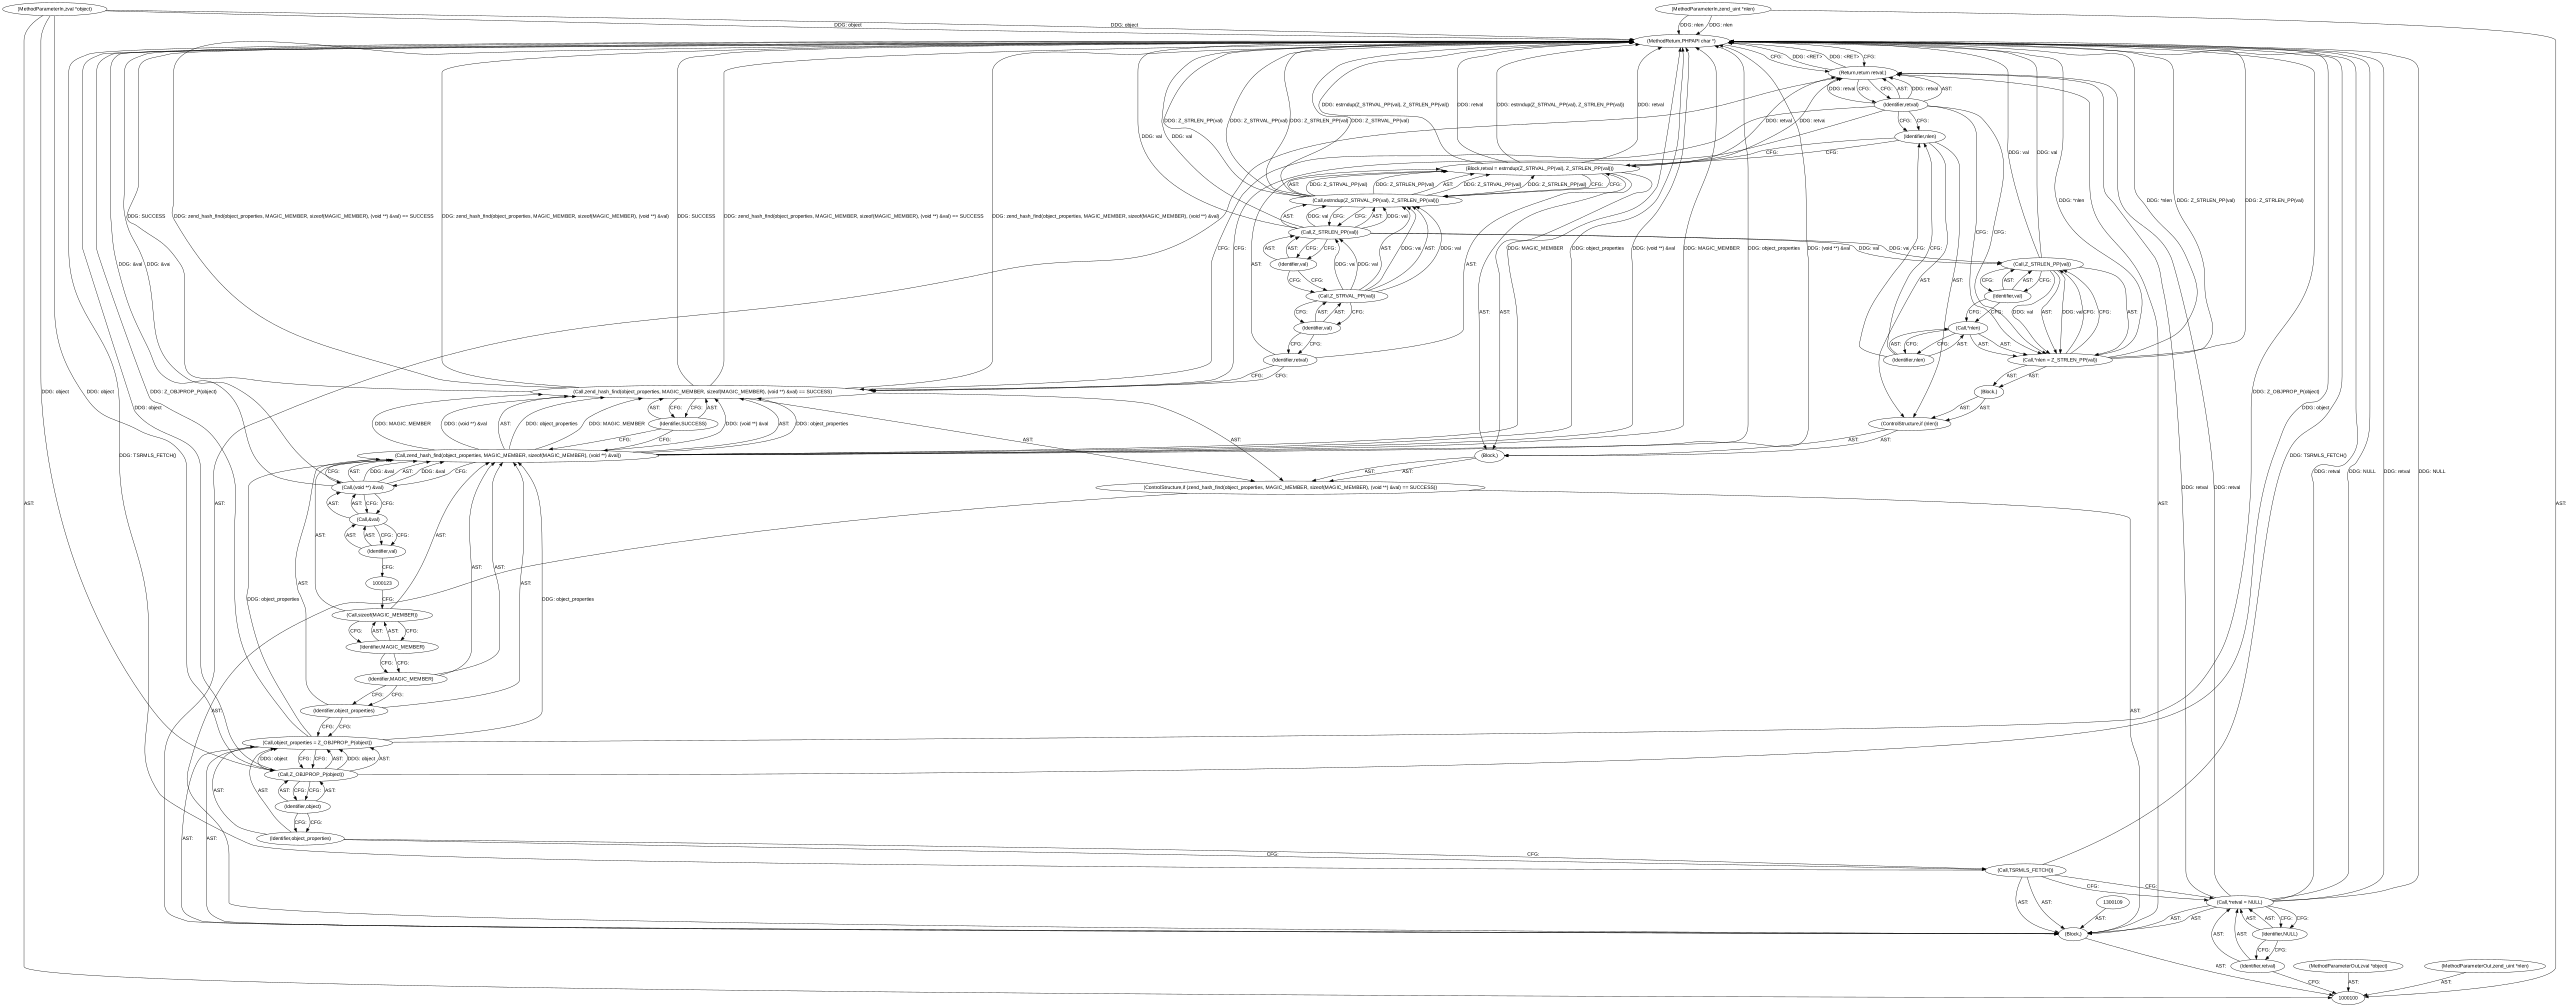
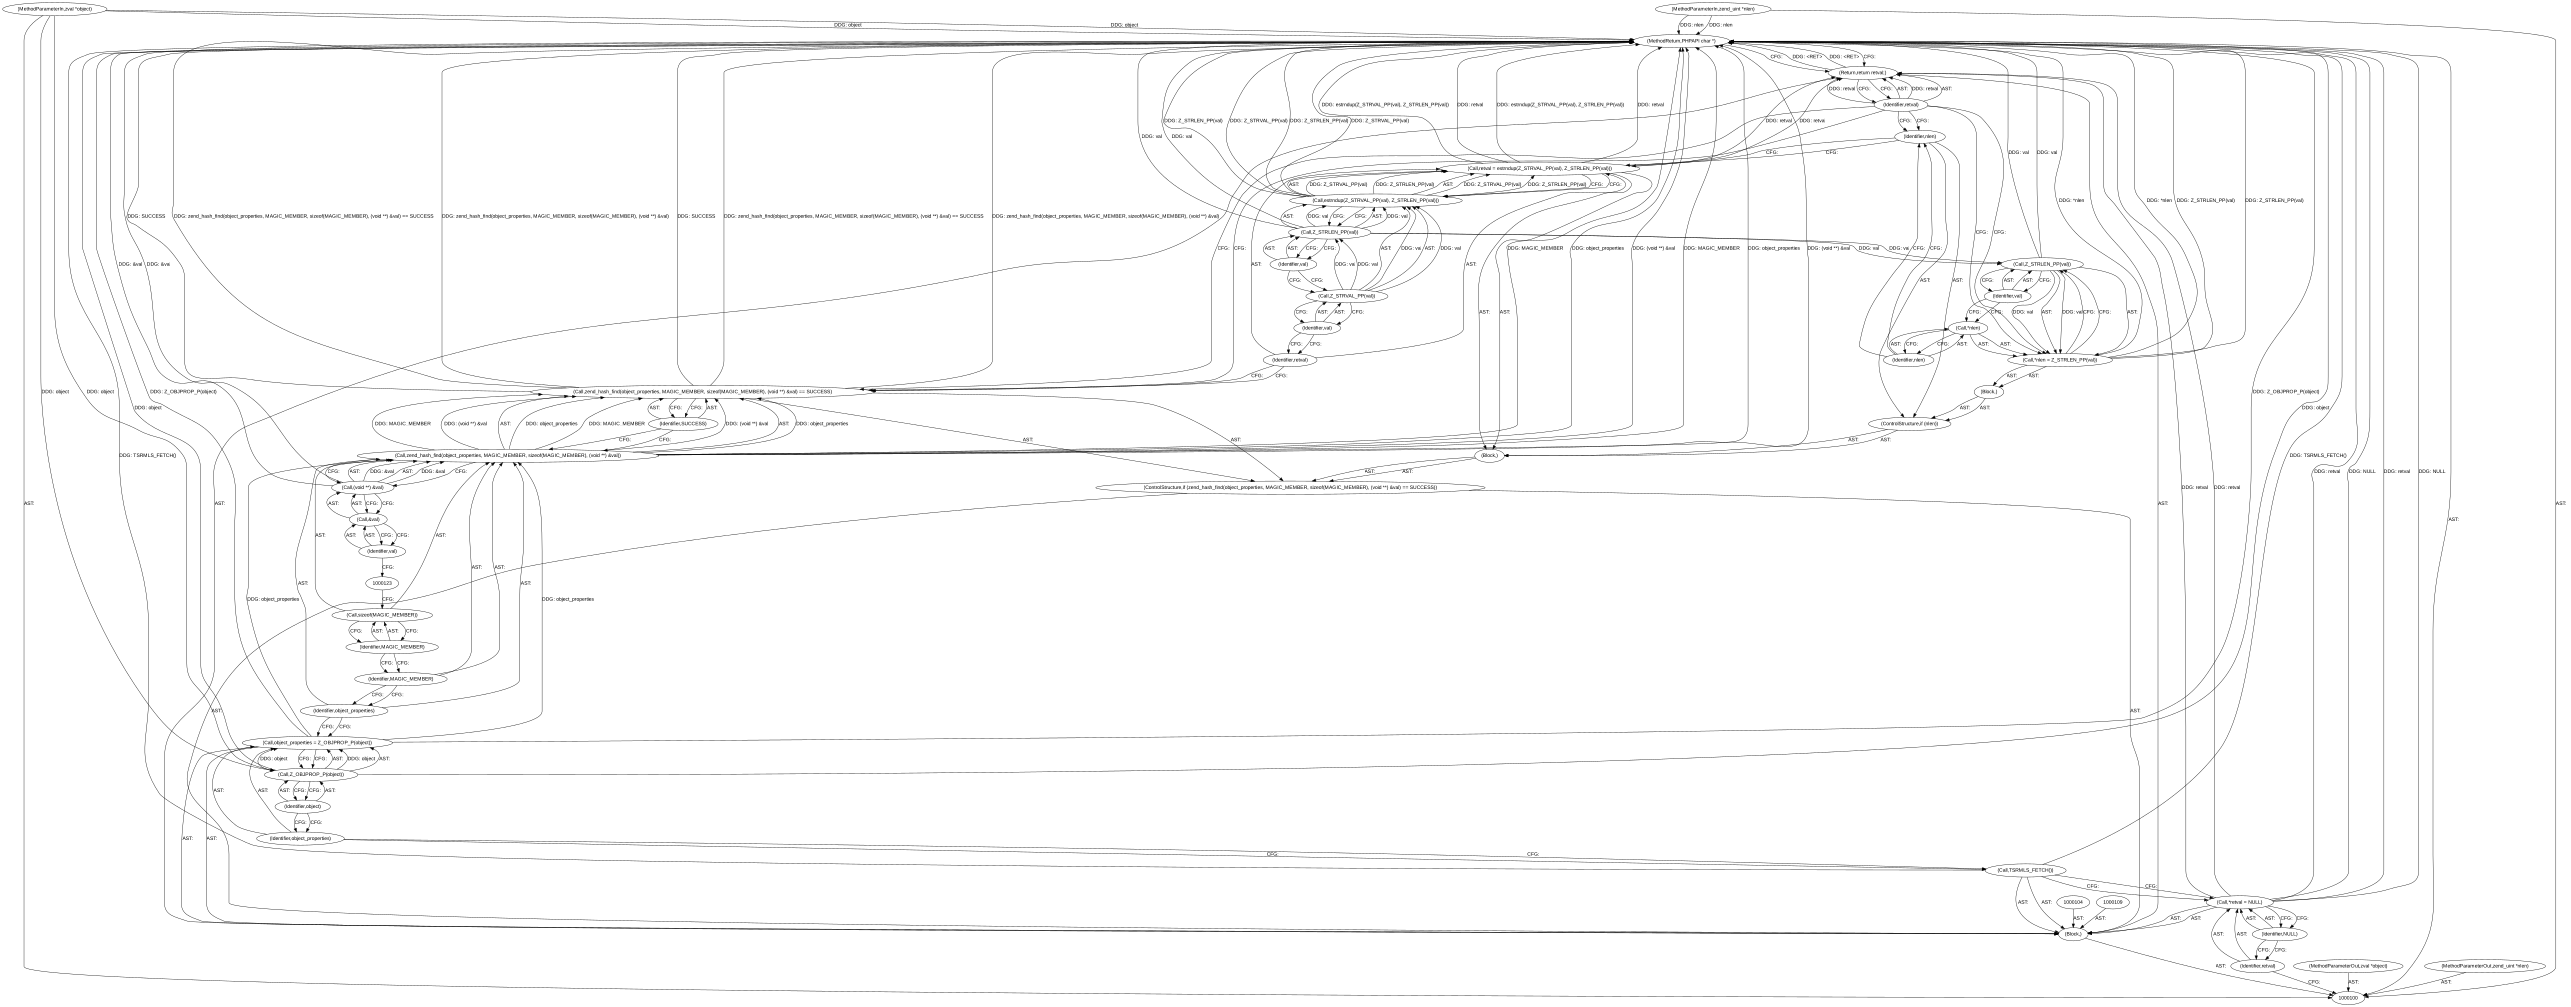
(1540, 169) -> (1540, 169)
none -> (2451, 184)
none -> (2073, 902)
(2113, 902) -> (2113, 902)
